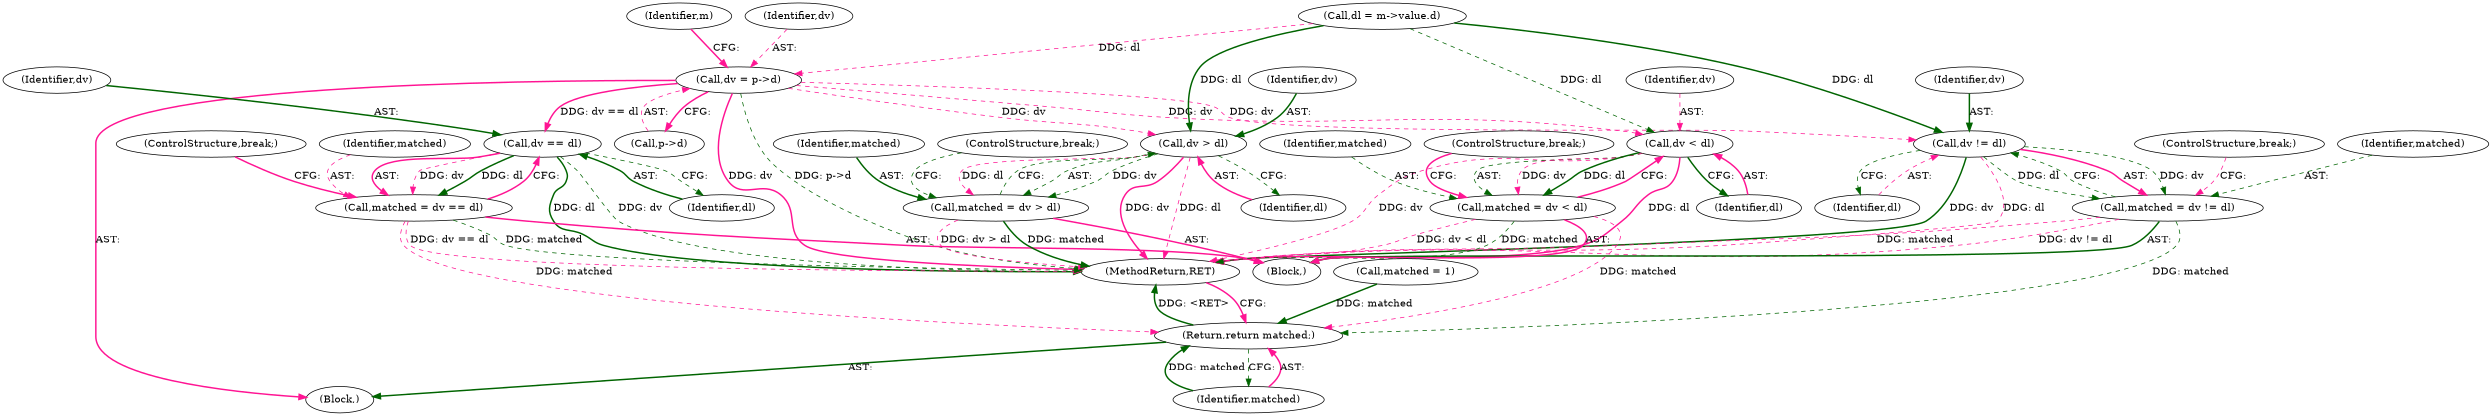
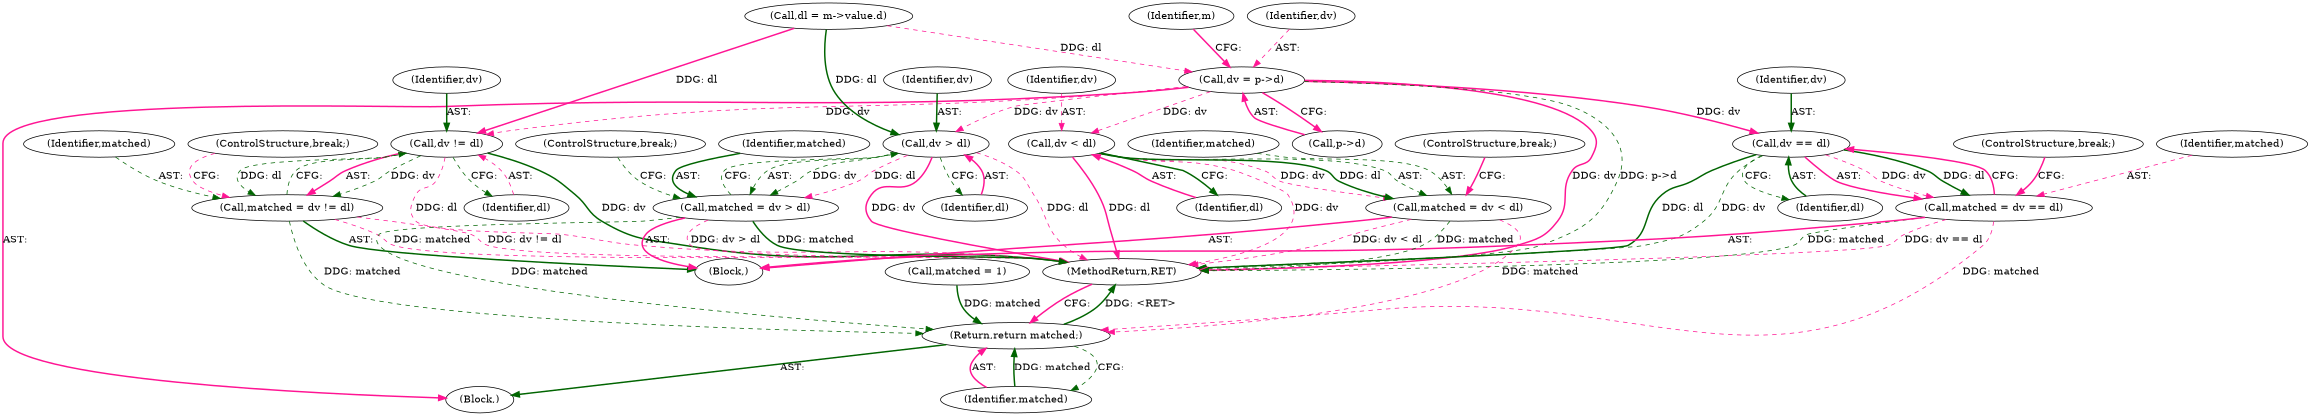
(1699, 58) -> (640, 79)
(1529, 79) -> none
(650, 101) -> (1270, 124)
(599, 112) -> (1719, 112)
(1619, 184) -> none
none -> (494, 281)
